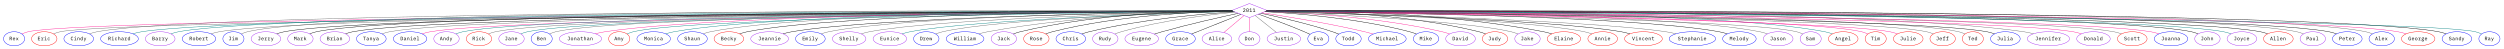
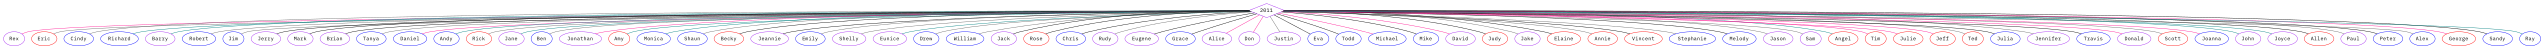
(1733, 14) -> (1762, 14)
(1600, 16) -> (1609, 16)
(14, 39) -> (14, 39)
(446, 39) -> (446, 39)
none -> (2093, 39)
